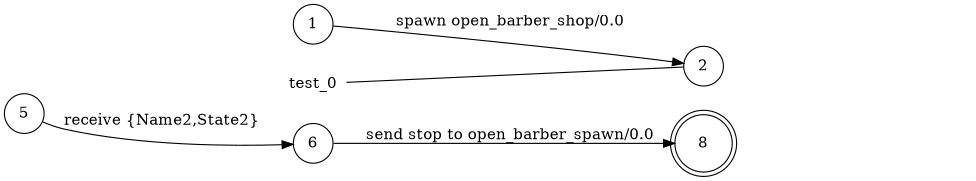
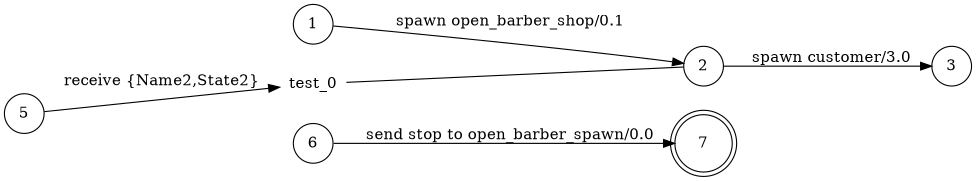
(511, 22) -> (511, 22)
none -> (952, 66)
(161, 142) -> (156, 100)
(704, 143) -> (704, 143)
